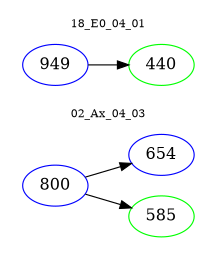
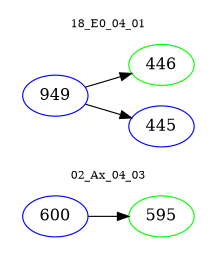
(161, 65) -> (161, 65)
none -> (161, 126)
(161, 155) -> none
(55, 186) -> (55, 216)
(161, 216) -> (161, 216)
